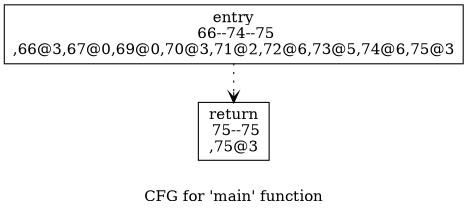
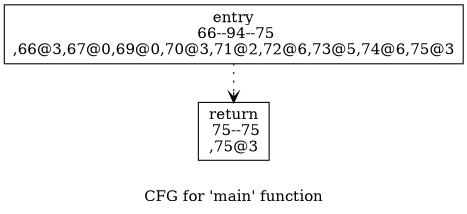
(234, 34) -> (234, 34)
